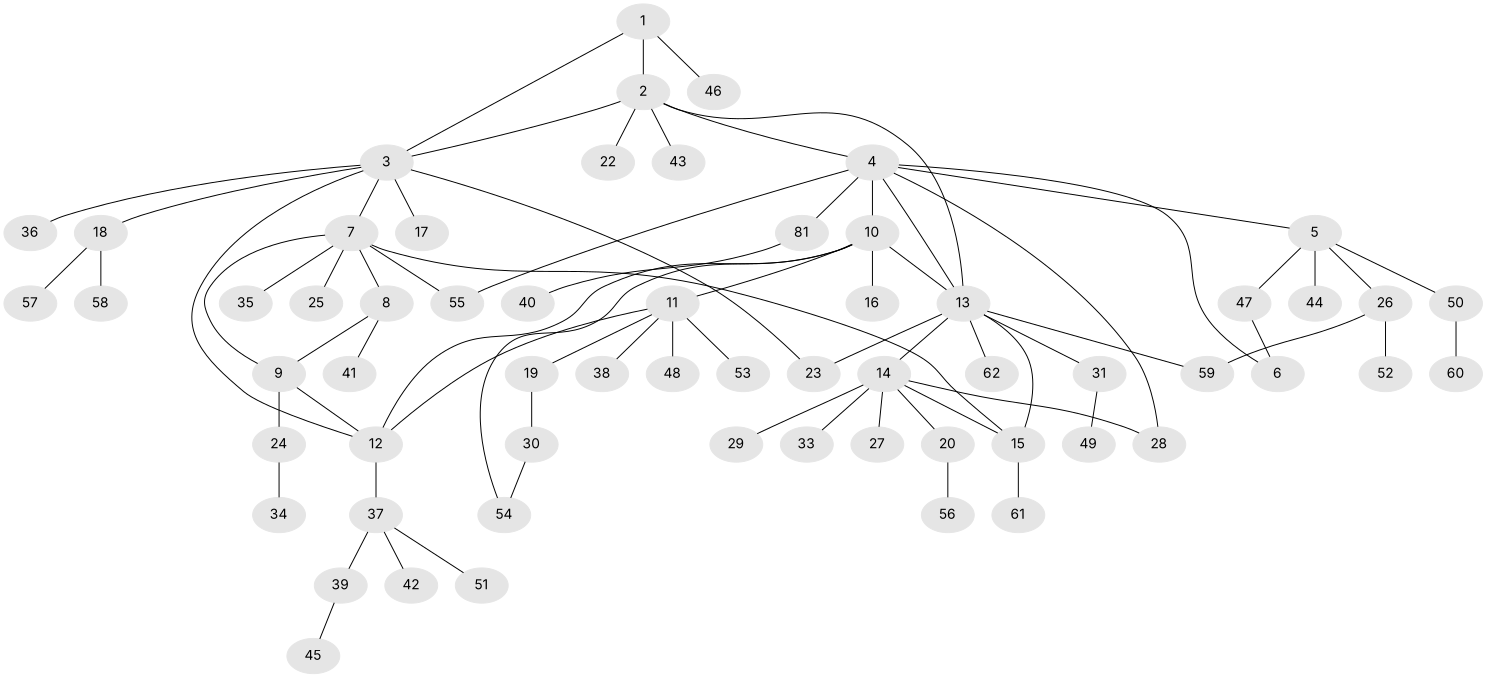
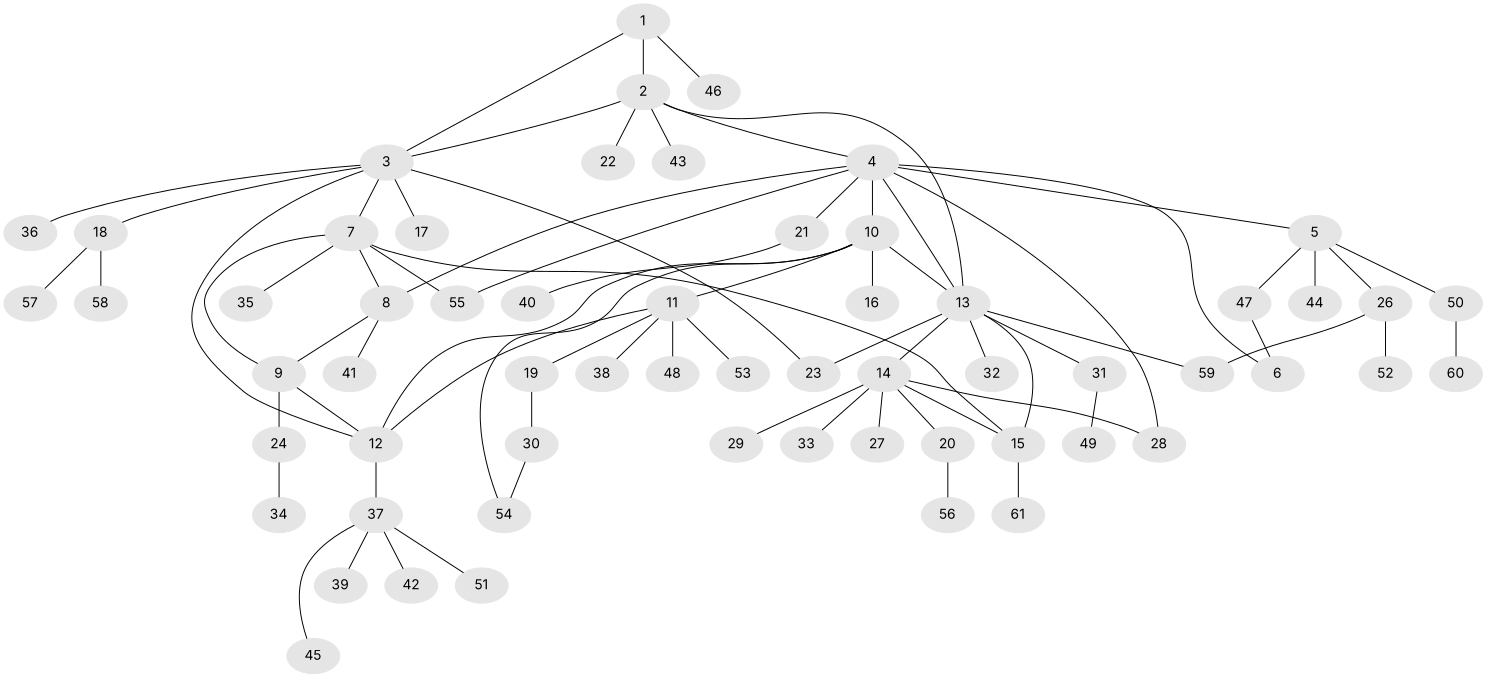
none -> (620, 207)
(802, 233) -> (802, 233)
(316, 304) -> none
(992, 374) -> (992, 374)
(327, 621) -> (304, 571)
